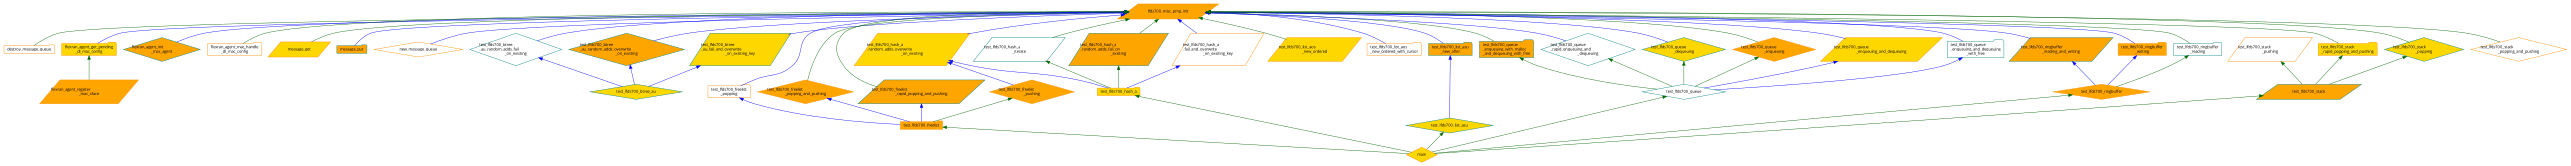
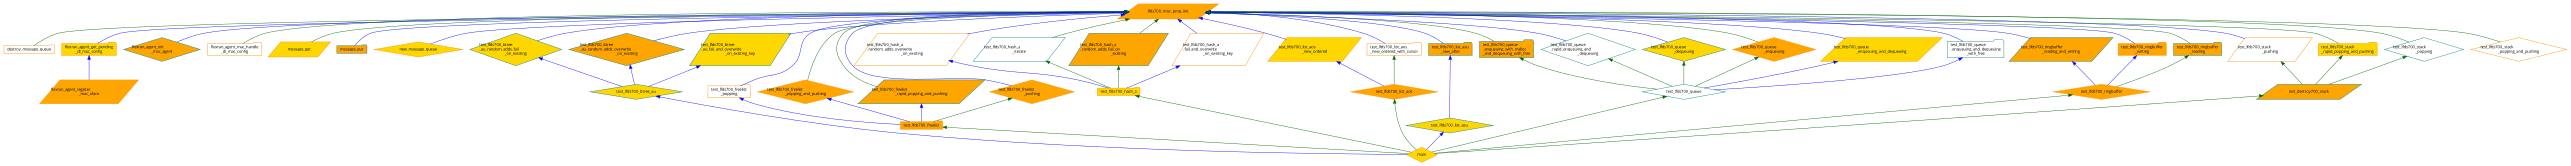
none -> (1728, 16)
(1245, 28) -> (1245, 28)
(418, 49) -> (418, 49)
(516, 49) -> (516, 49)
(912, 49) -> (912, 49)
(2198, 49) -> (2198, 49)
(2424, 49) -> (2424, 49)
(89, 70) -> (89, 70)
(982, 74) -> (855, 32)
none -> (1394, 92)
(2309, 92) -> (2309, 92)
(1434, 142) -> (1434, 142)
none -> (1032, 143)
